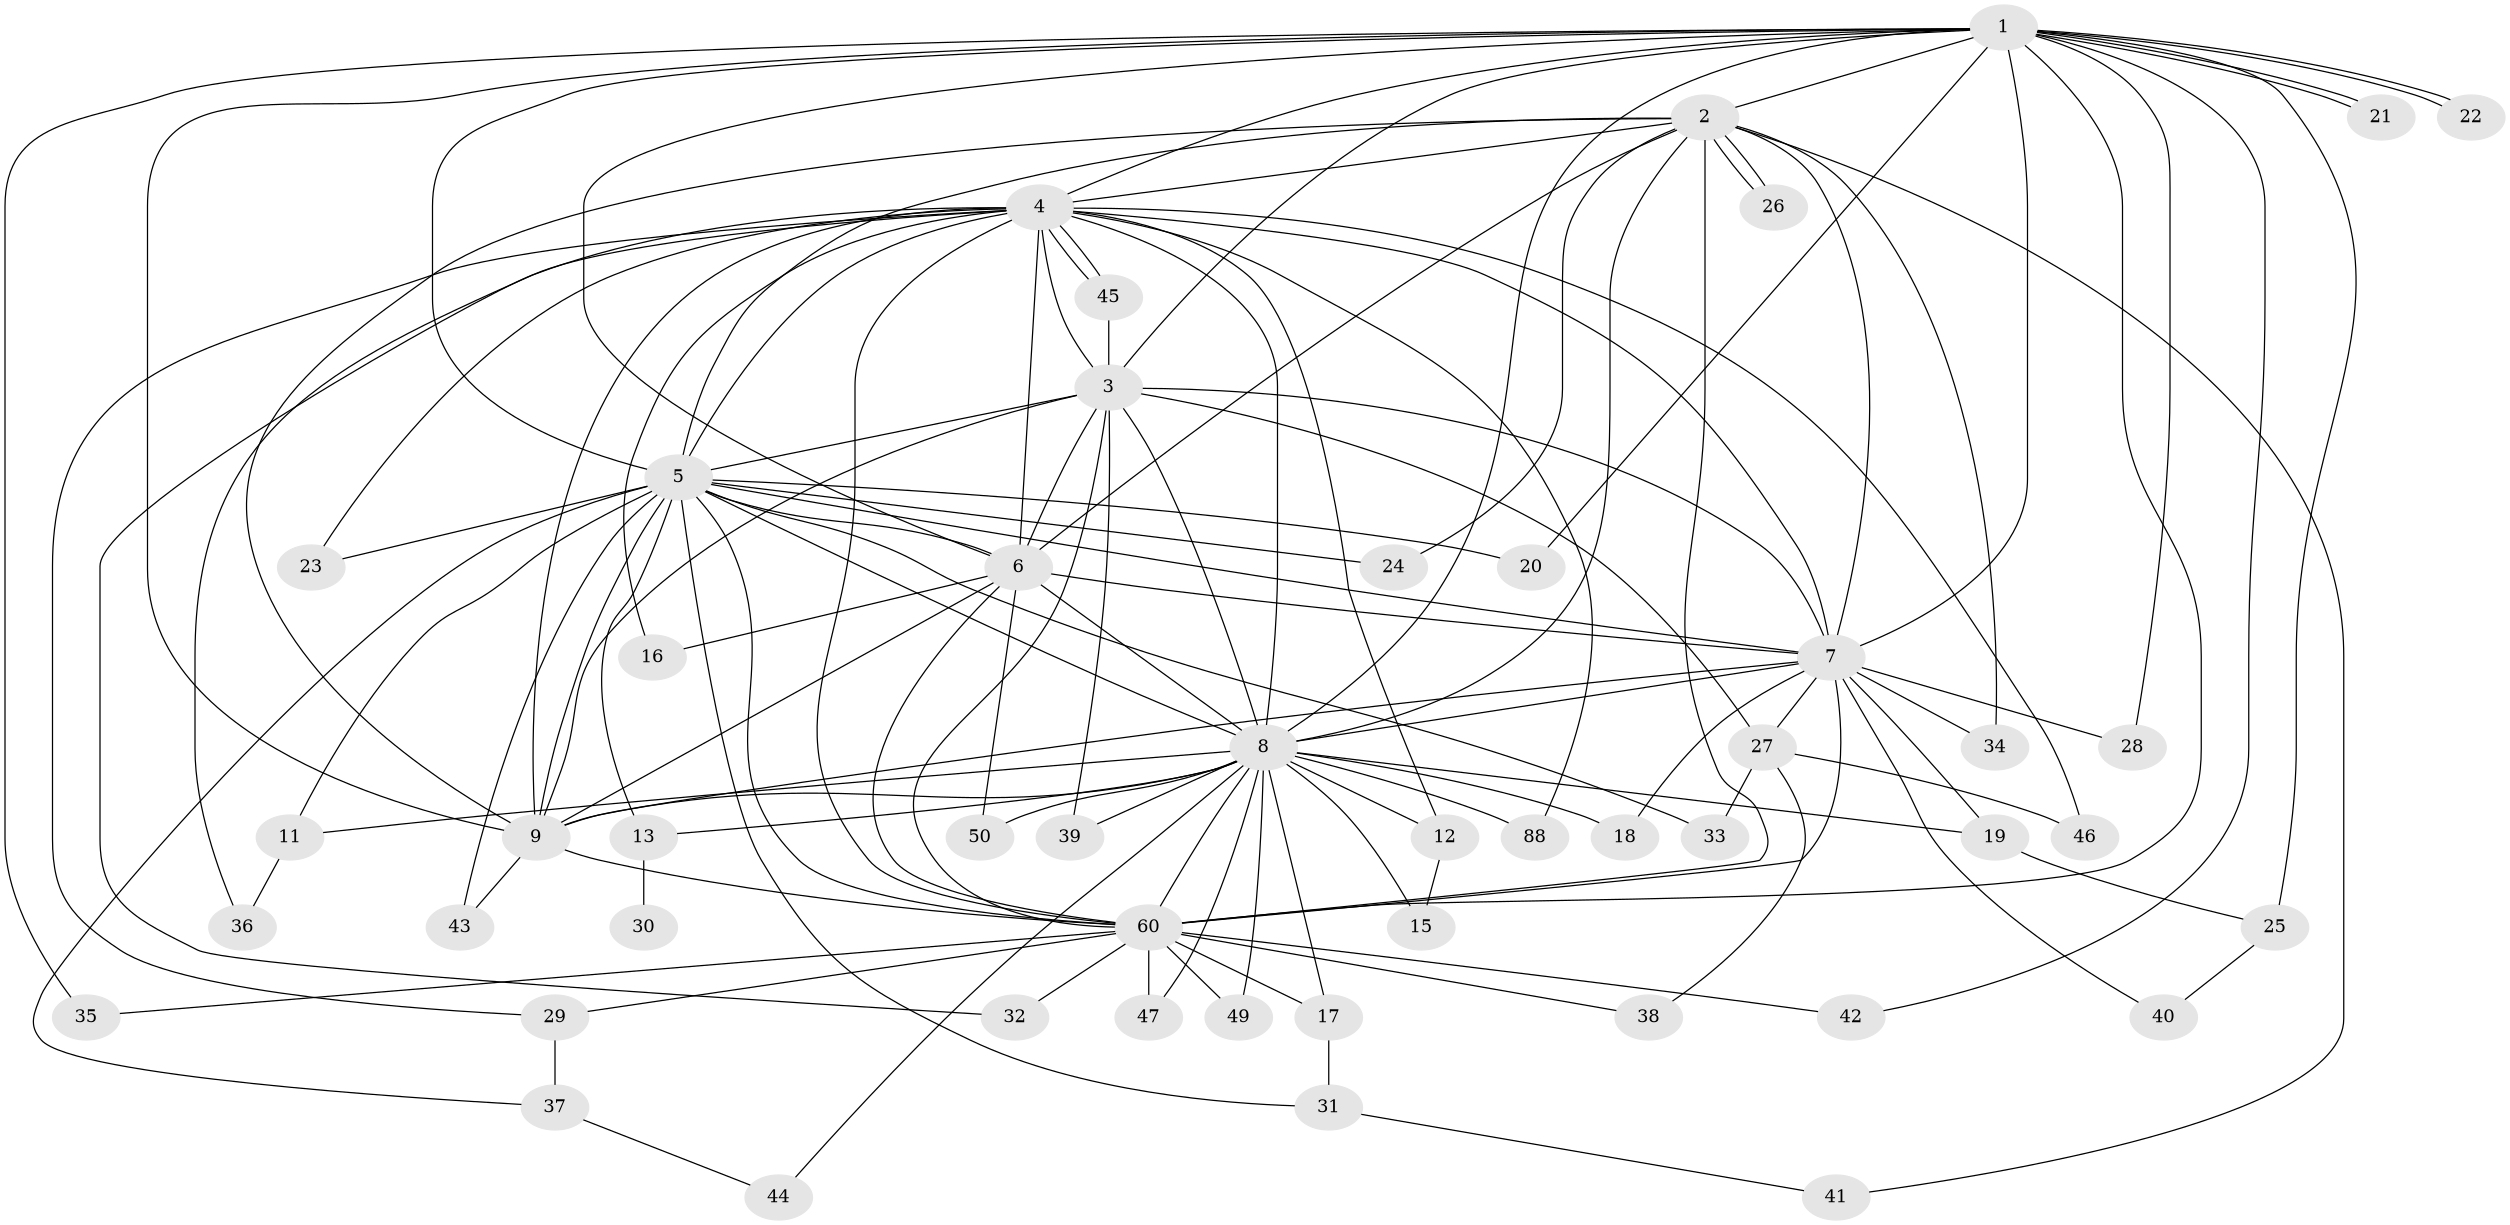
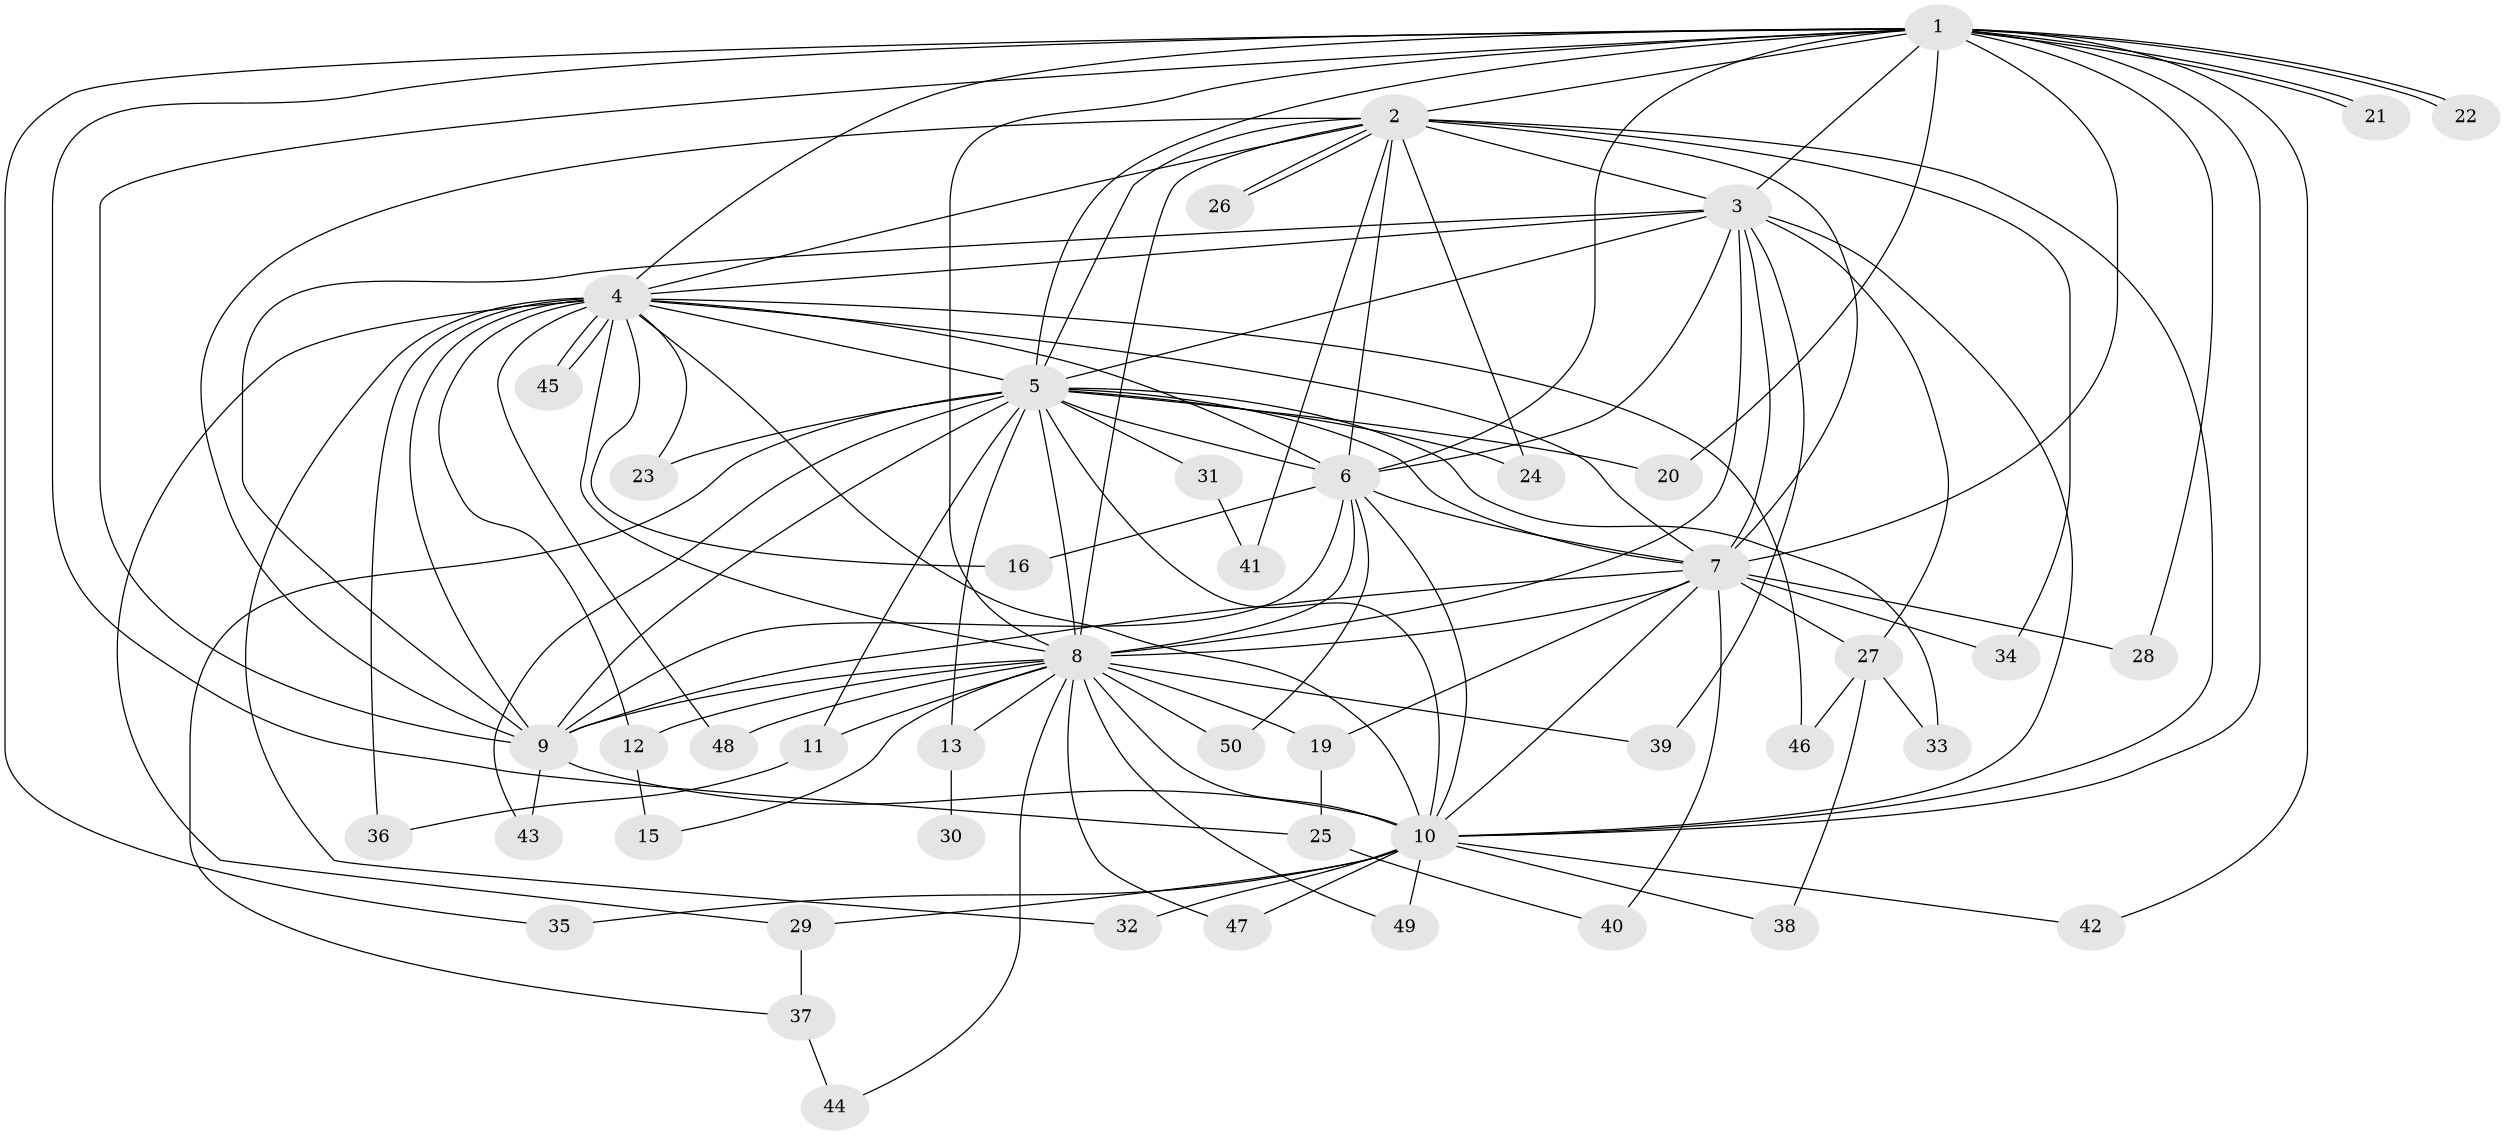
(1109, 343) -> (1566, 162)
(1535, 838) -> (724, 748)
(1625, 838) -> none
(1149, 928) -> (1425, 838)
(1329, 1018) -> none
